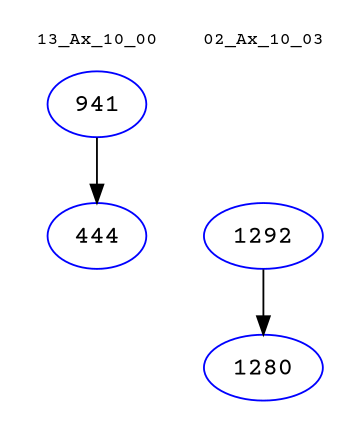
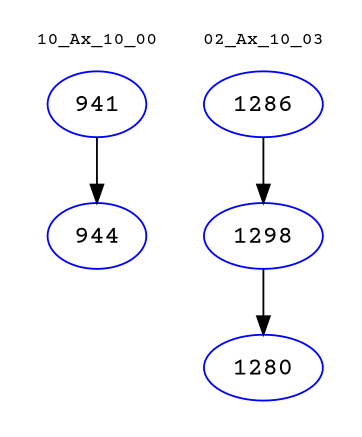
(98, 39) -> (98, 39)
none -> (263, 104)
(97, 236) -> (97, 236)
(263, 236) -> (263, 236)
